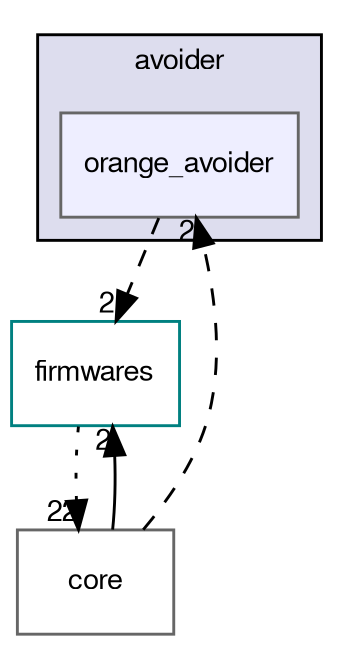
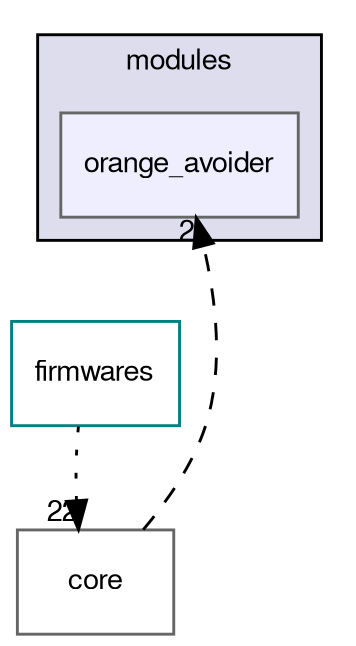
(180, 62) -> (180, 62)
(142, 258) -> none
(115, 493) -> none
